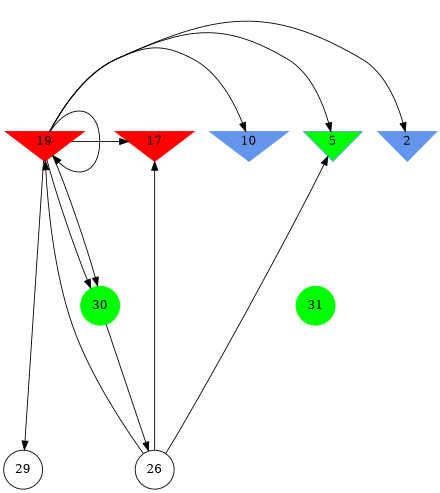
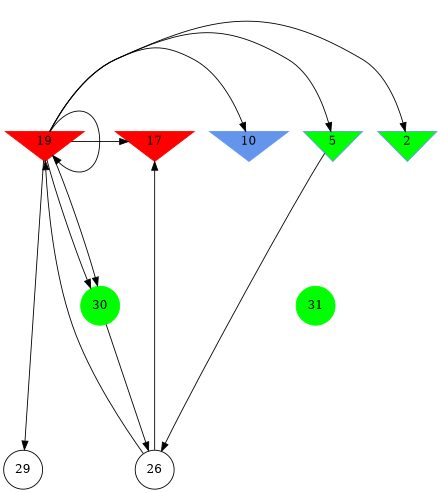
(407, 142) -> (407, 142)
(247, 310) -> (243, 297)
